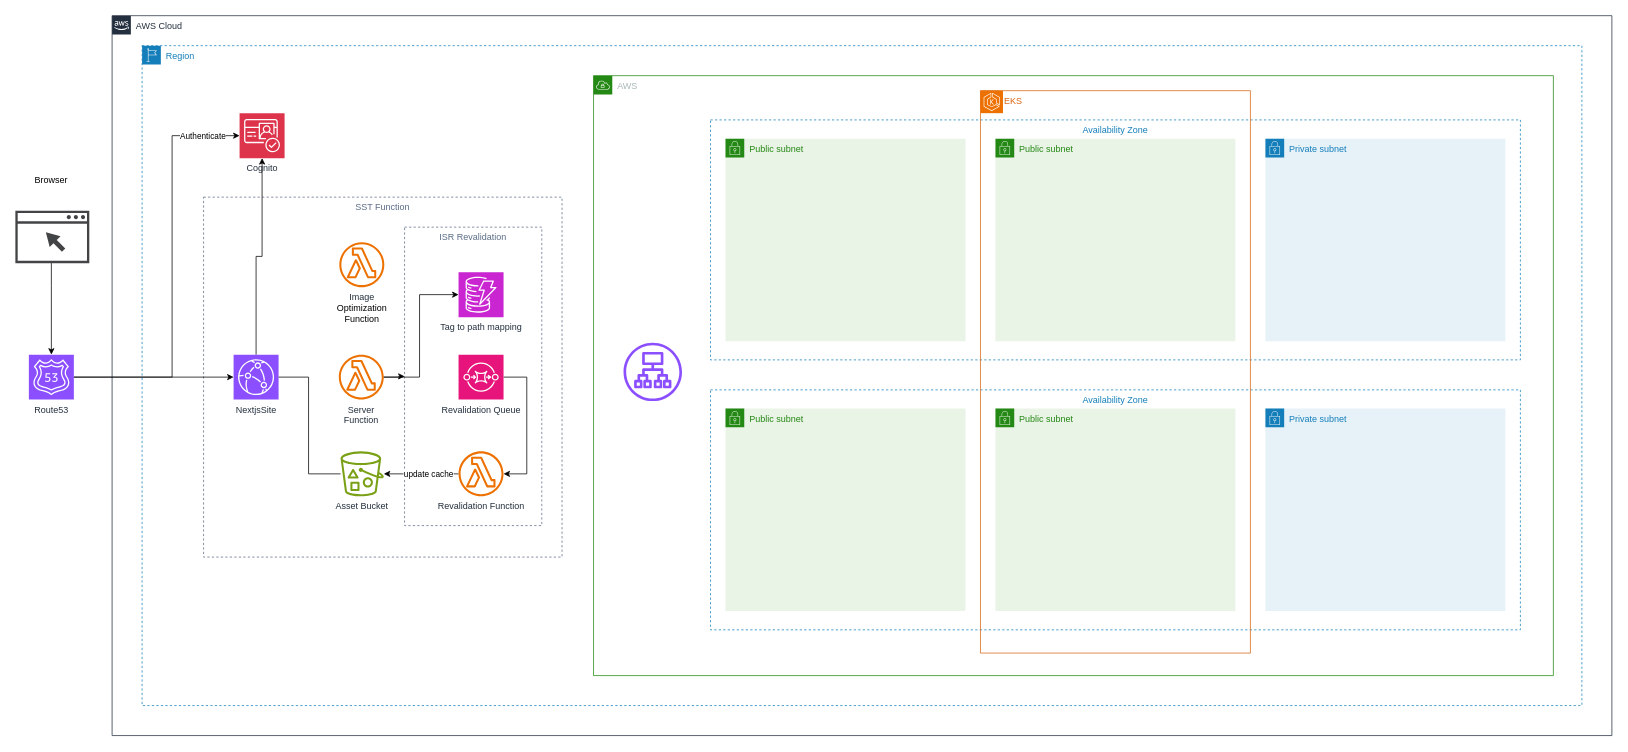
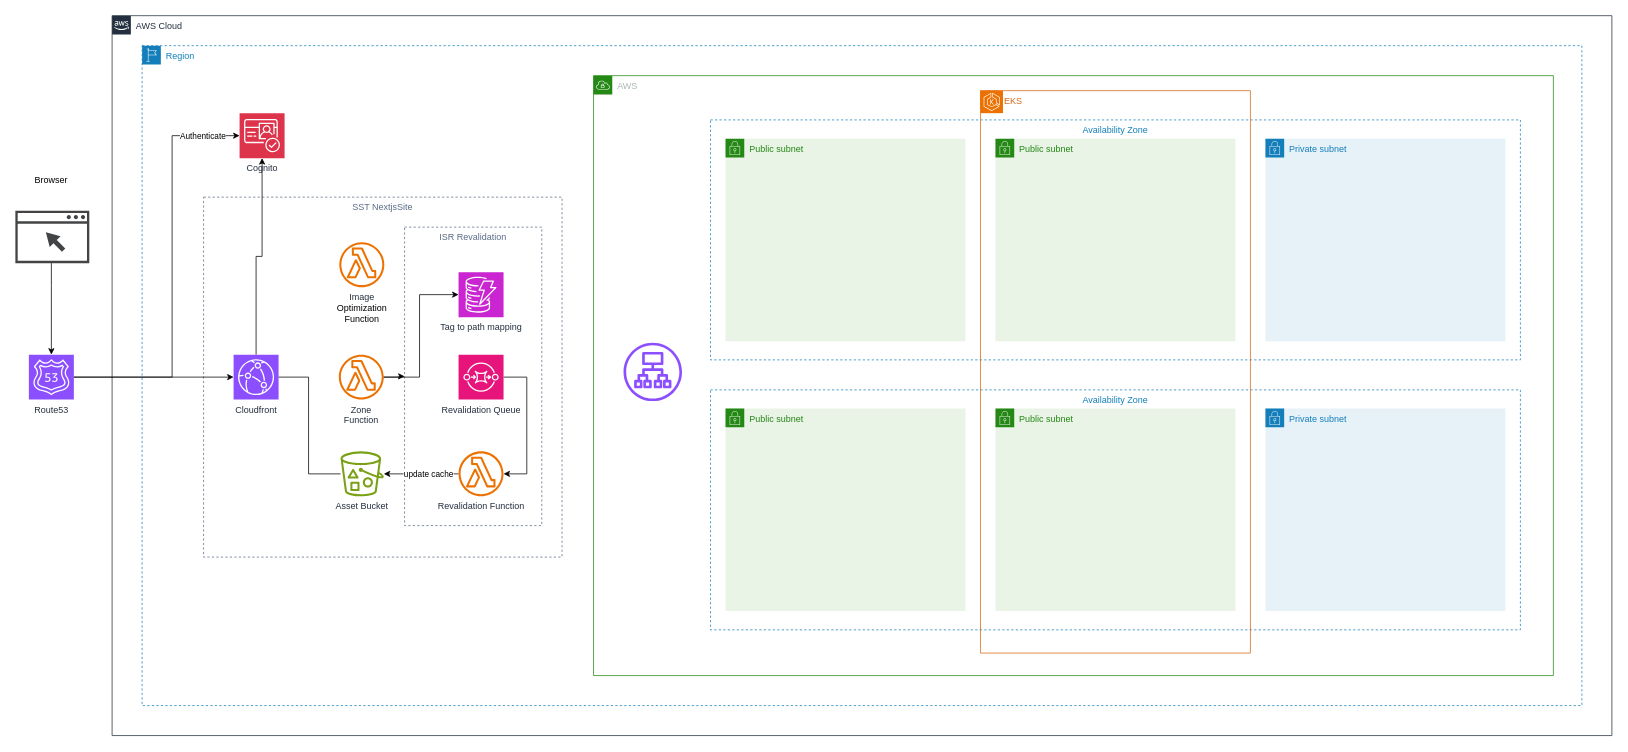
(383, 208) -> (383, 208)
(257, 410) -> (257, 410)
(362, 415) -> (362, 415)
